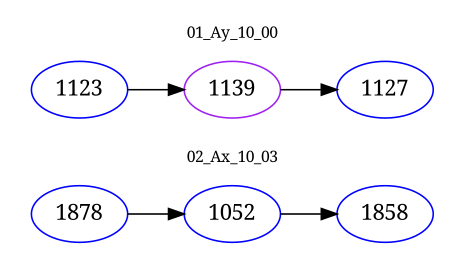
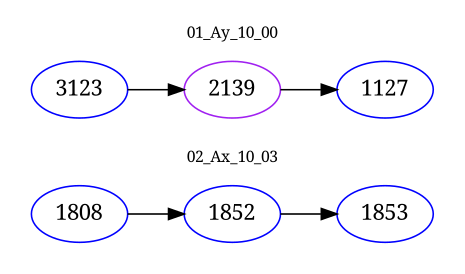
(80, 90) -> (80, 90)
(232, 90) -> (232, 90)
(80, 214) -> (80, 214)
(232, 214) -> (232, 214)
(385, 214) -> (385, 214)
